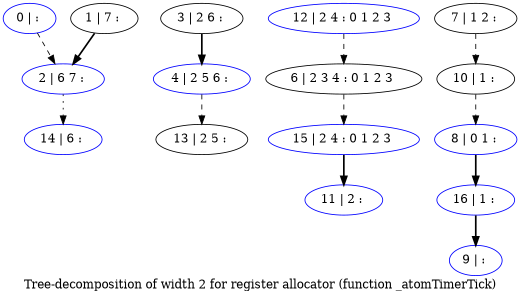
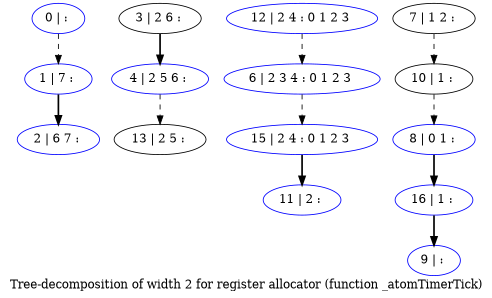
(104, 18) -> (58, 79)
(44, 45) -> (58, 45)
(344, 79) -> (302, 79)
(63, 139) -> none
